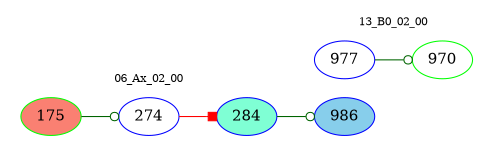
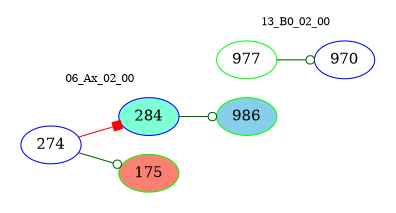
(345, 60) -> (247, 60)
(442, 60) -> (345, 60)
(96, 117) -> (96, 158)
(345, 117) -> (247, 117)
